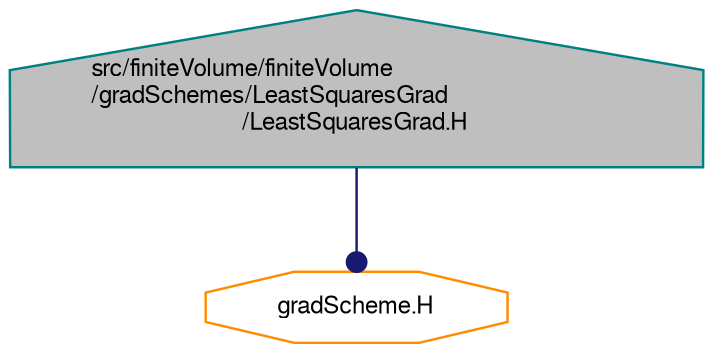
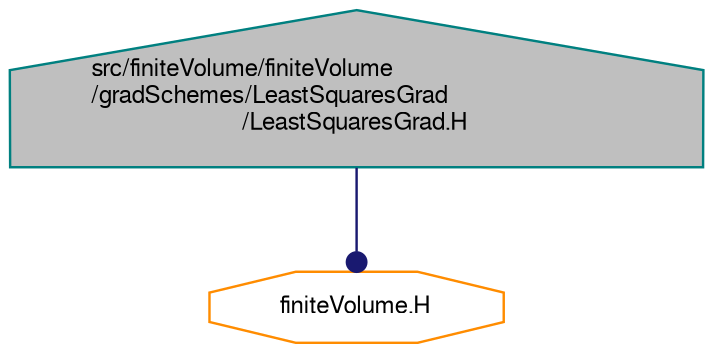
(357, 307) -> (357, 307)
